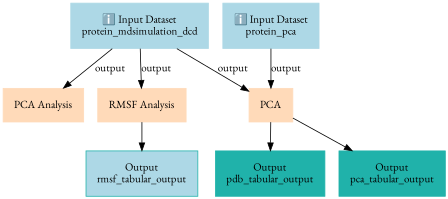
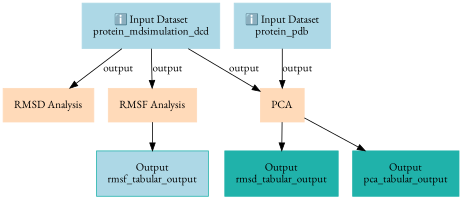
(271, 26) -> (282, 26)
(43, 105) -> (48, 105)
(270, 174) -> (282, 174)
